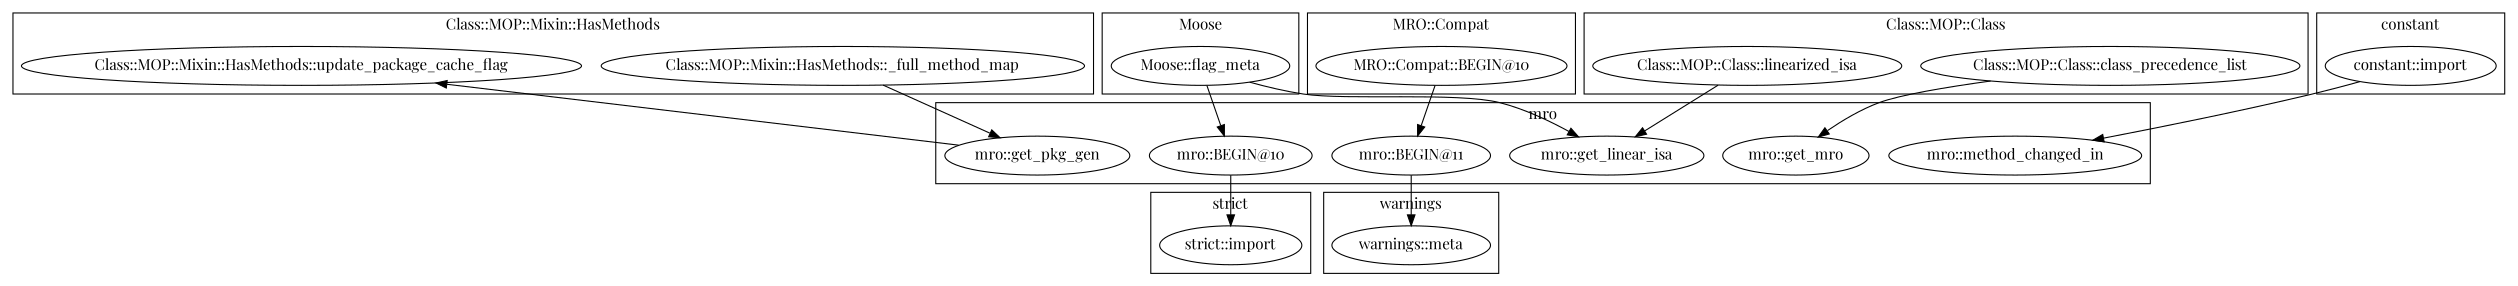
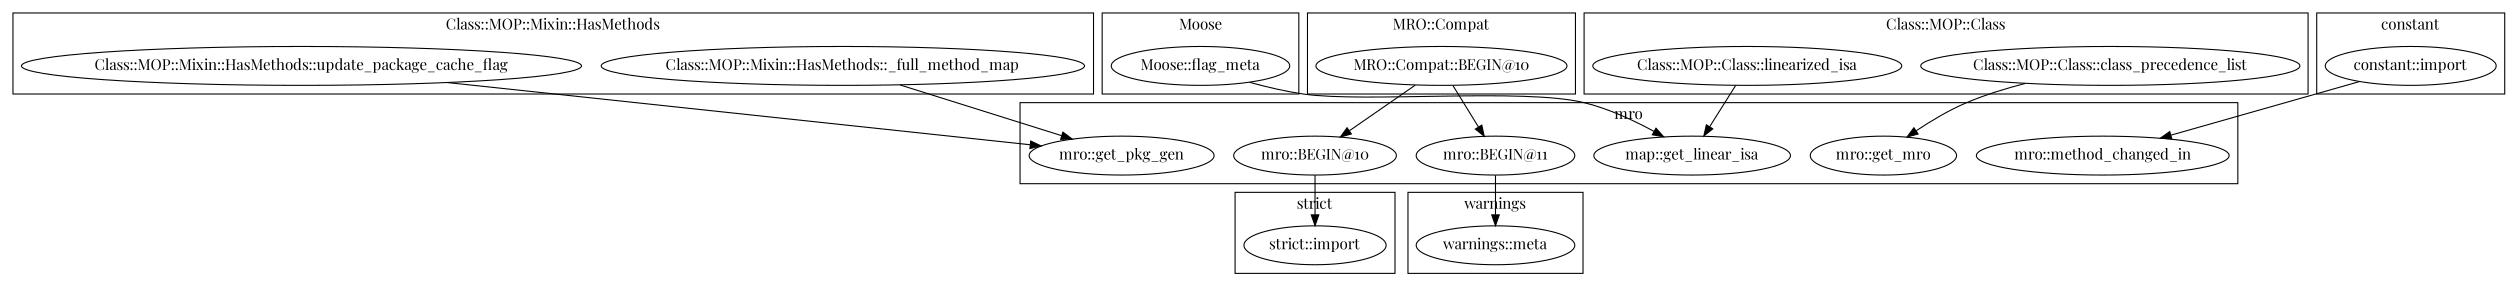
(1215, 110) -> (1379, 110)
(703, 115) -> (739, 114)
(1607, 156) -> (1692, 156)
